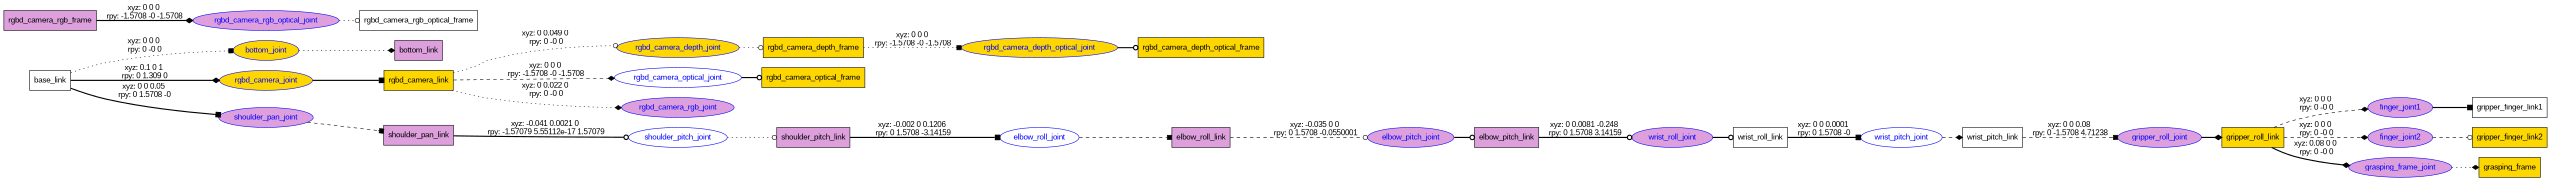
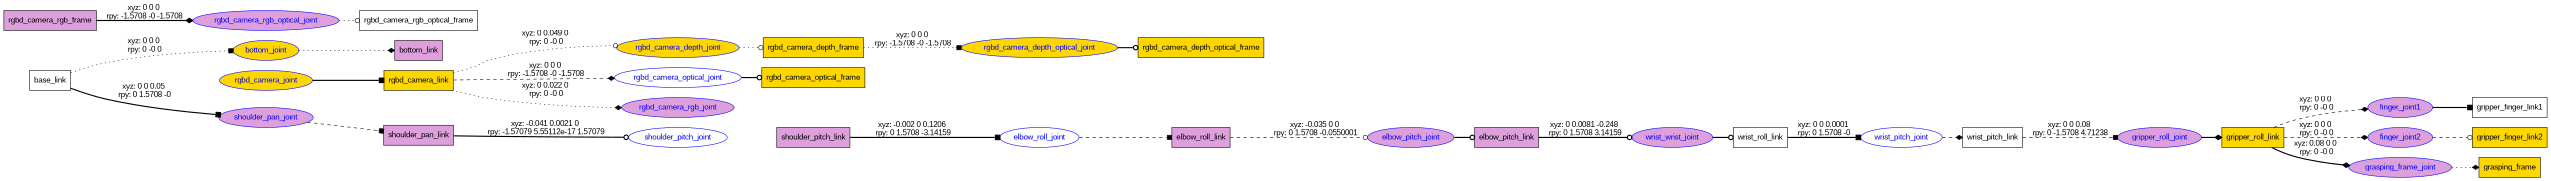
(142, 80) -> none
(750, 137) -> none
(1672, 137) -> (1672, 137)
